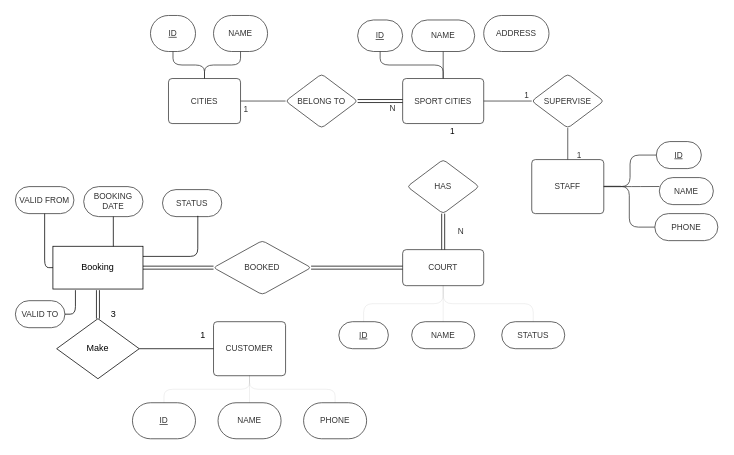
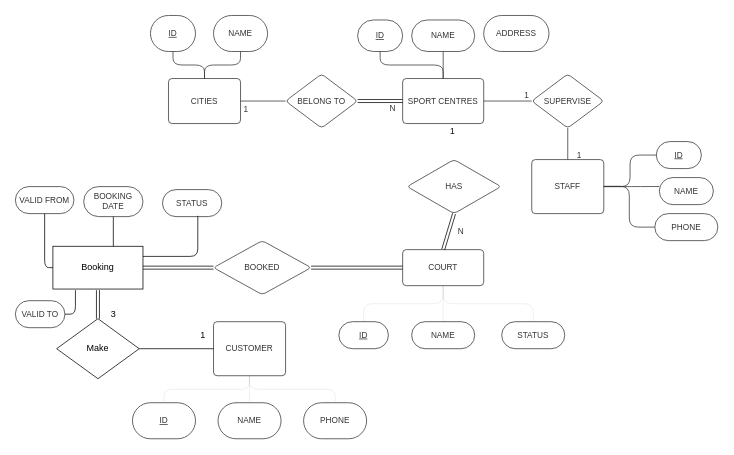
(443, 101) -> (443, 101)
(443, 186) -> (454, 186)
